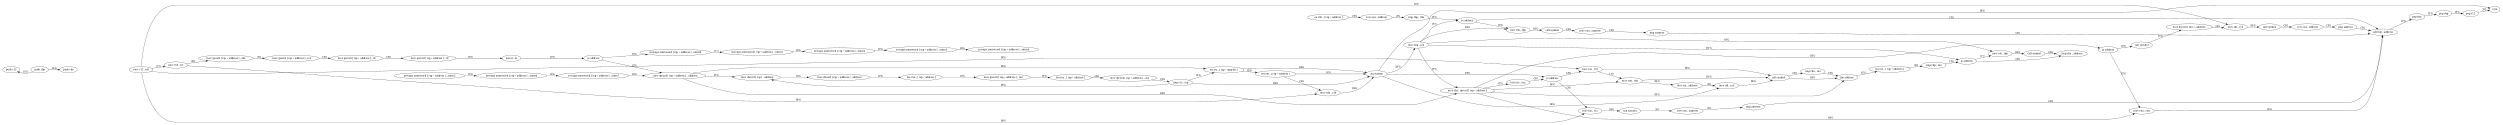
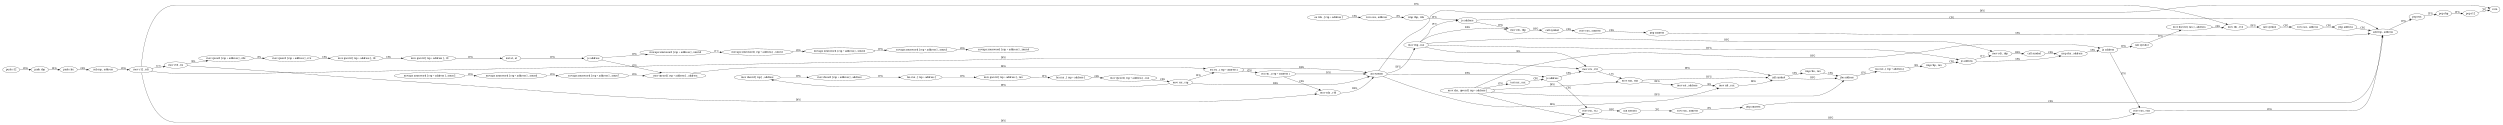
none -> (2091, 52)
none -> (103, 70)
(1433, 71) -> (1506, 53)
(26, 73) -> (24, 70)
(719, 77) -> none
(1181, 82) -> (1181, 82)
(1069, 95) -> none
